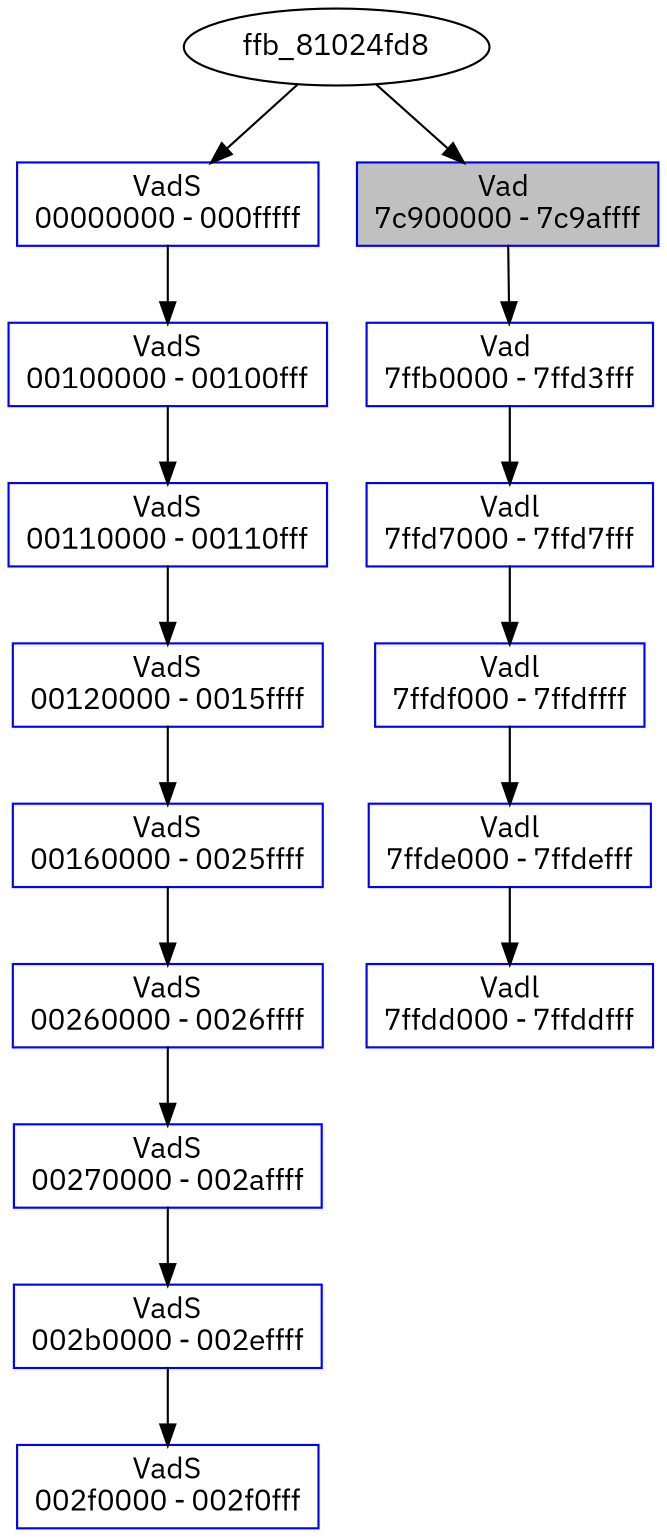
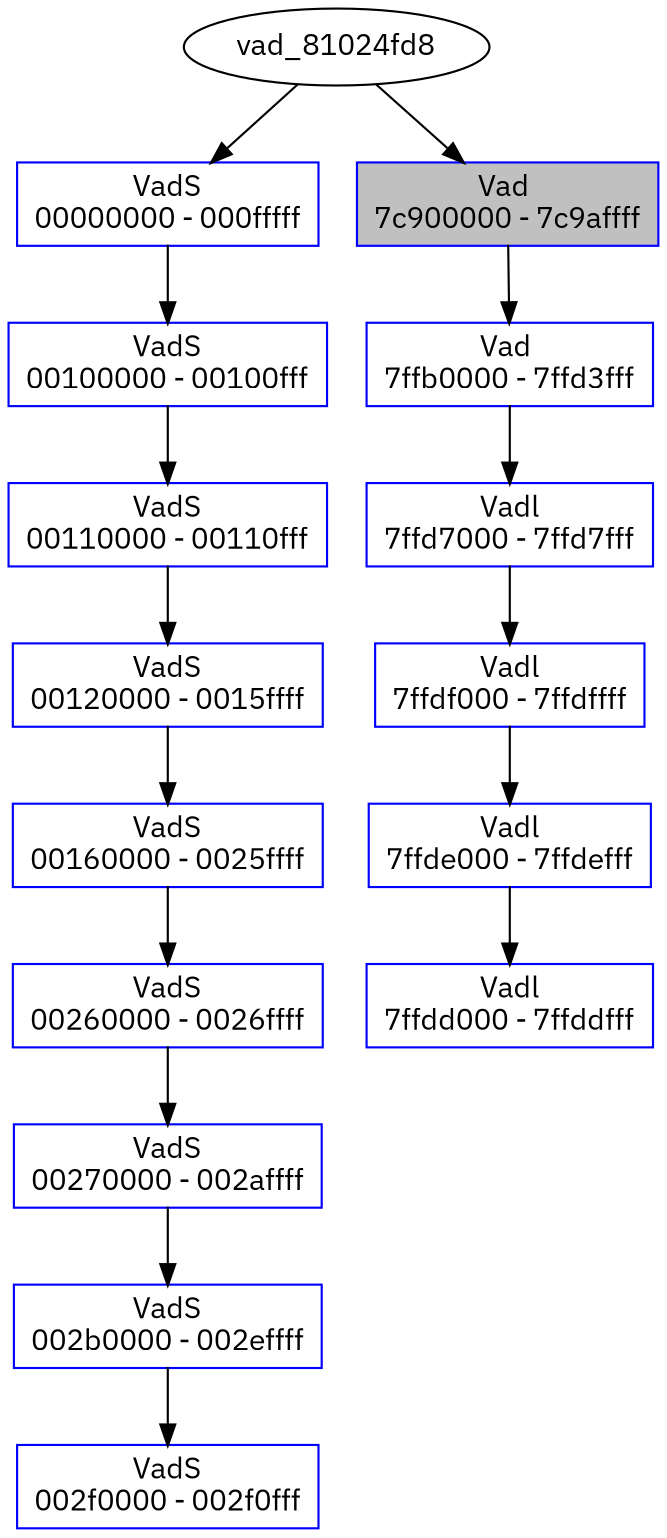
(337, 47) -> (337, 47)
